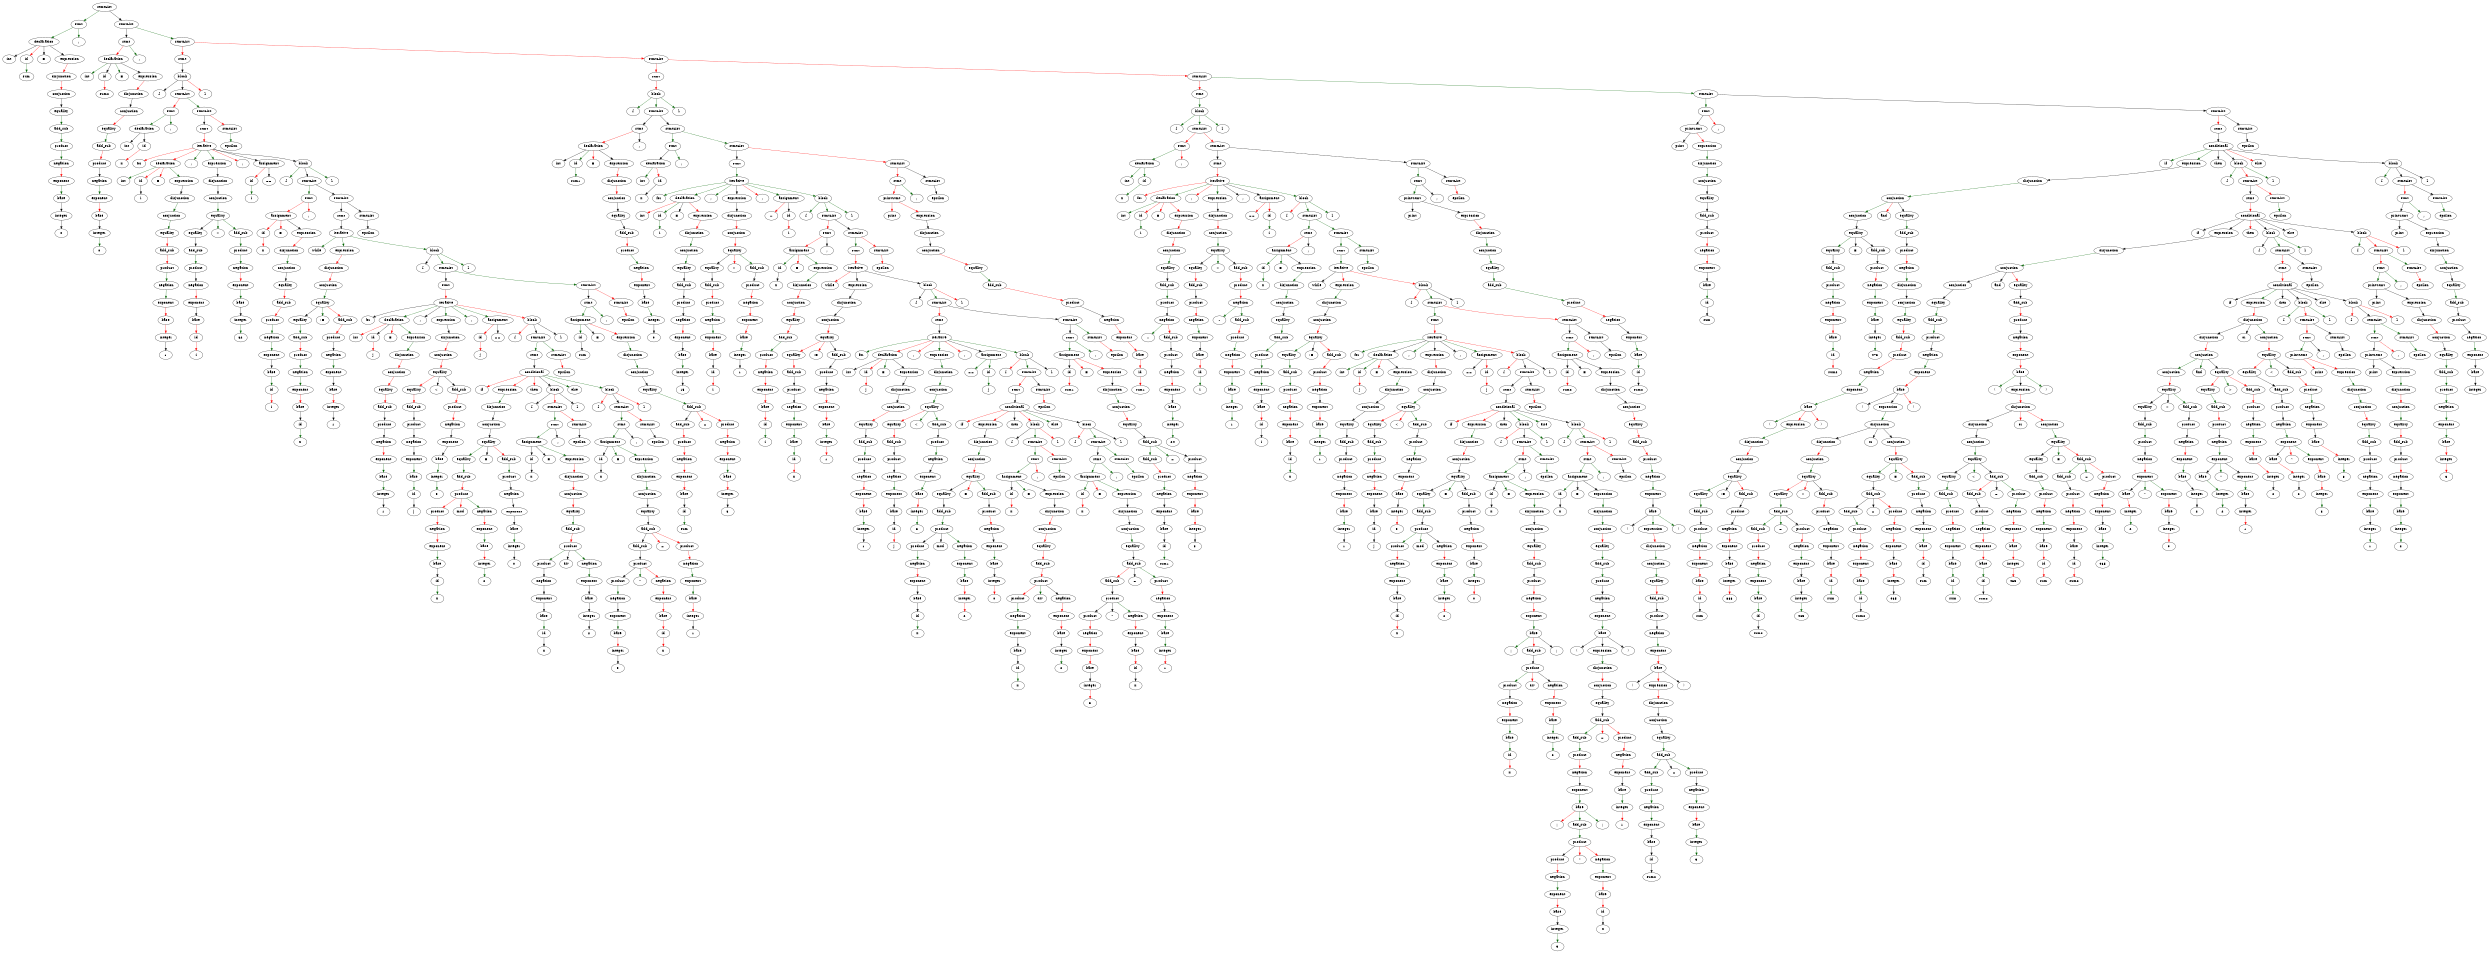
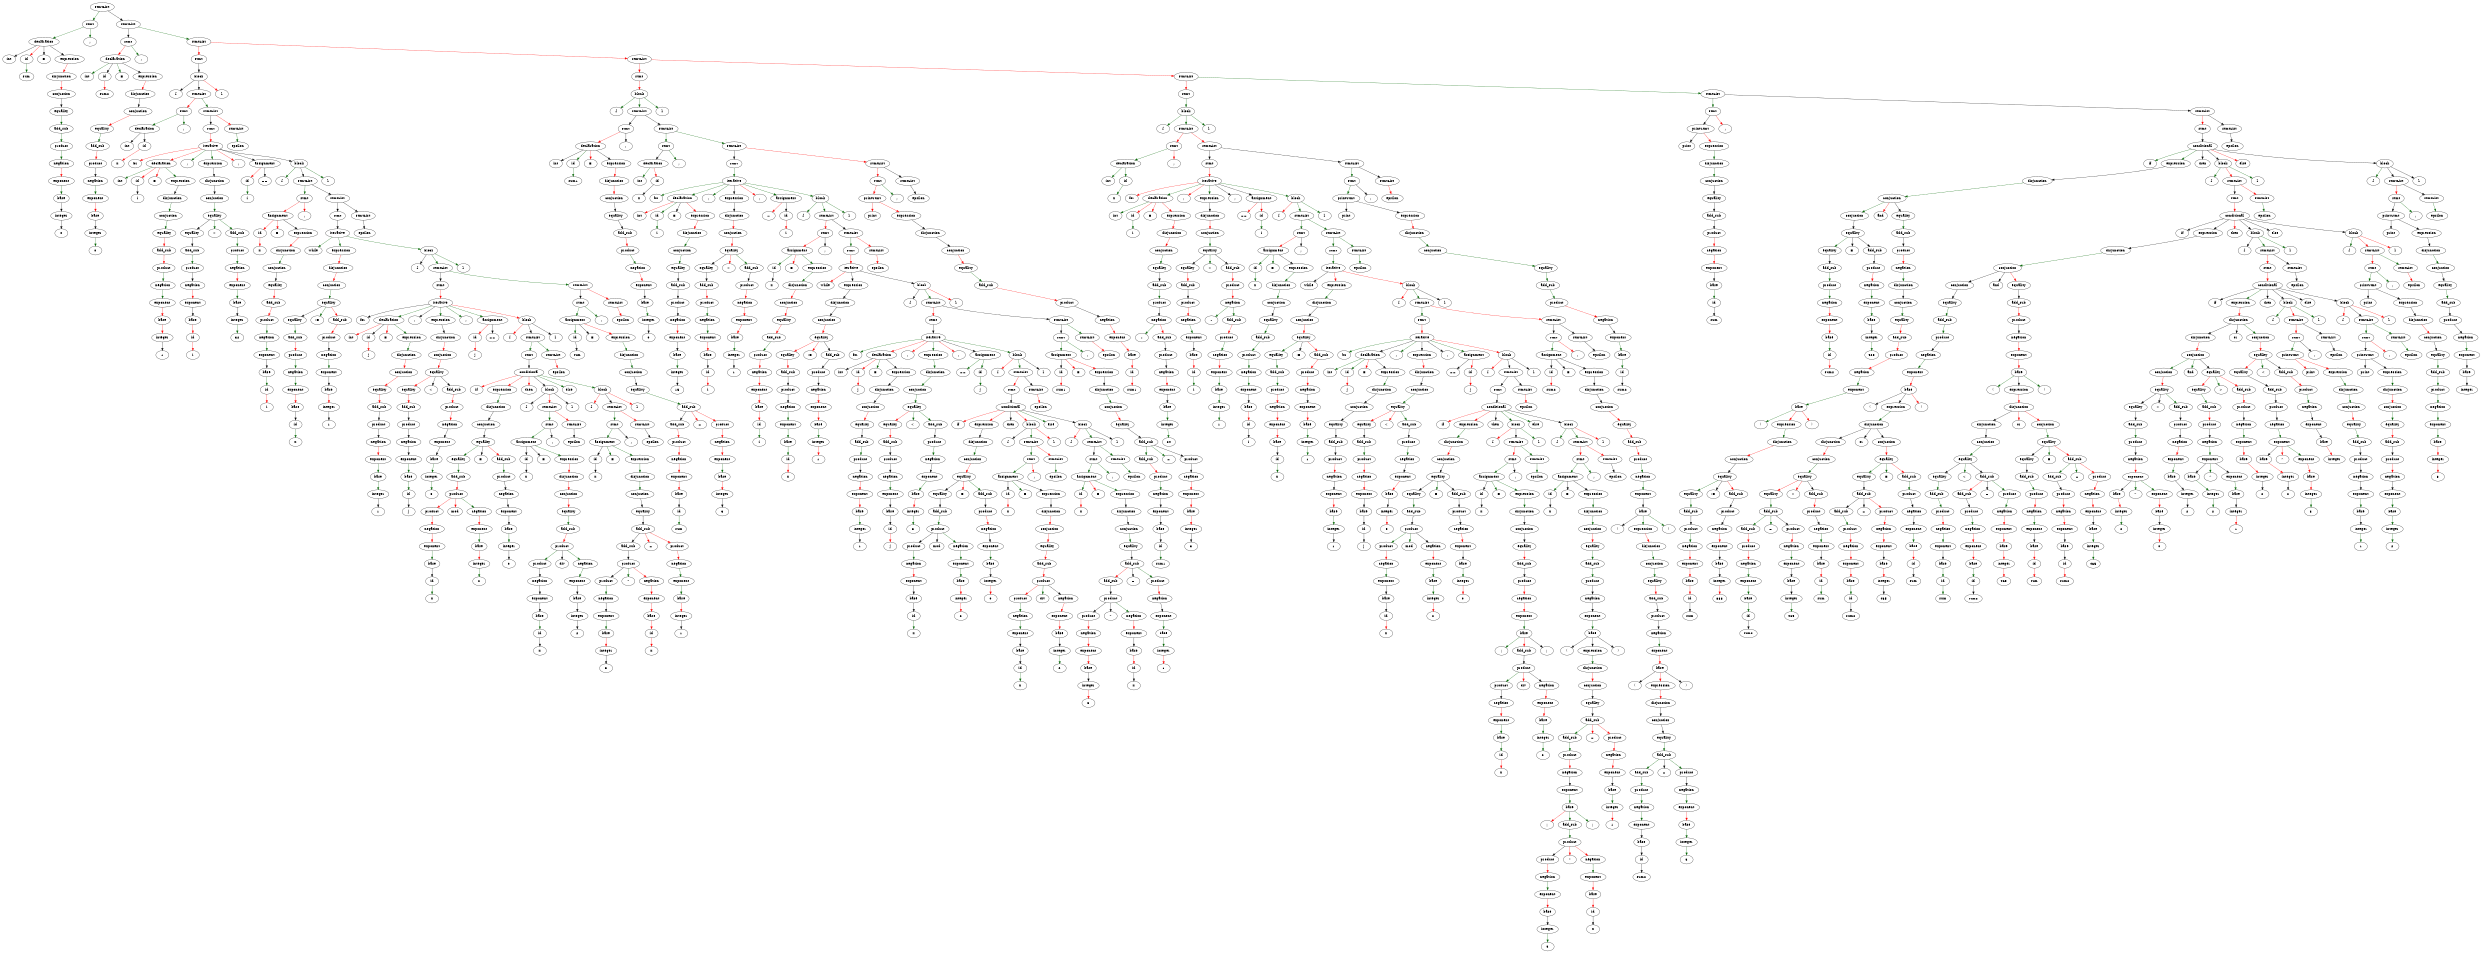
(1875, 355) -> (1872, 355)
(2344, 477) -> none
